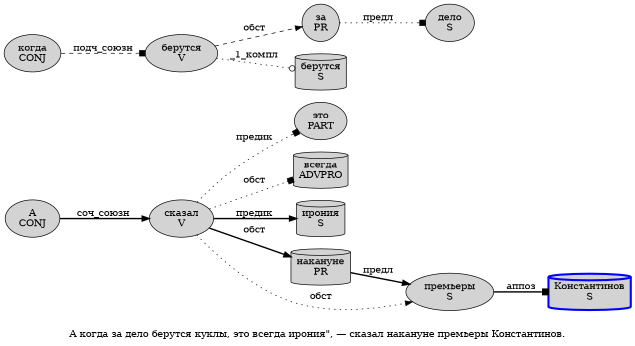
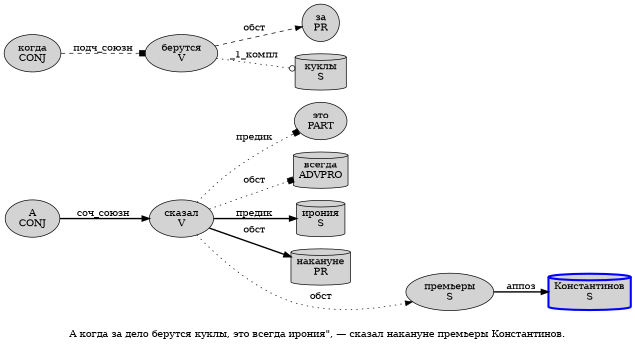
(450, 23) -> none
(321, 72) -> (321, 72)
(377, 278) -> none
(518, 292) -> (518, 292)
